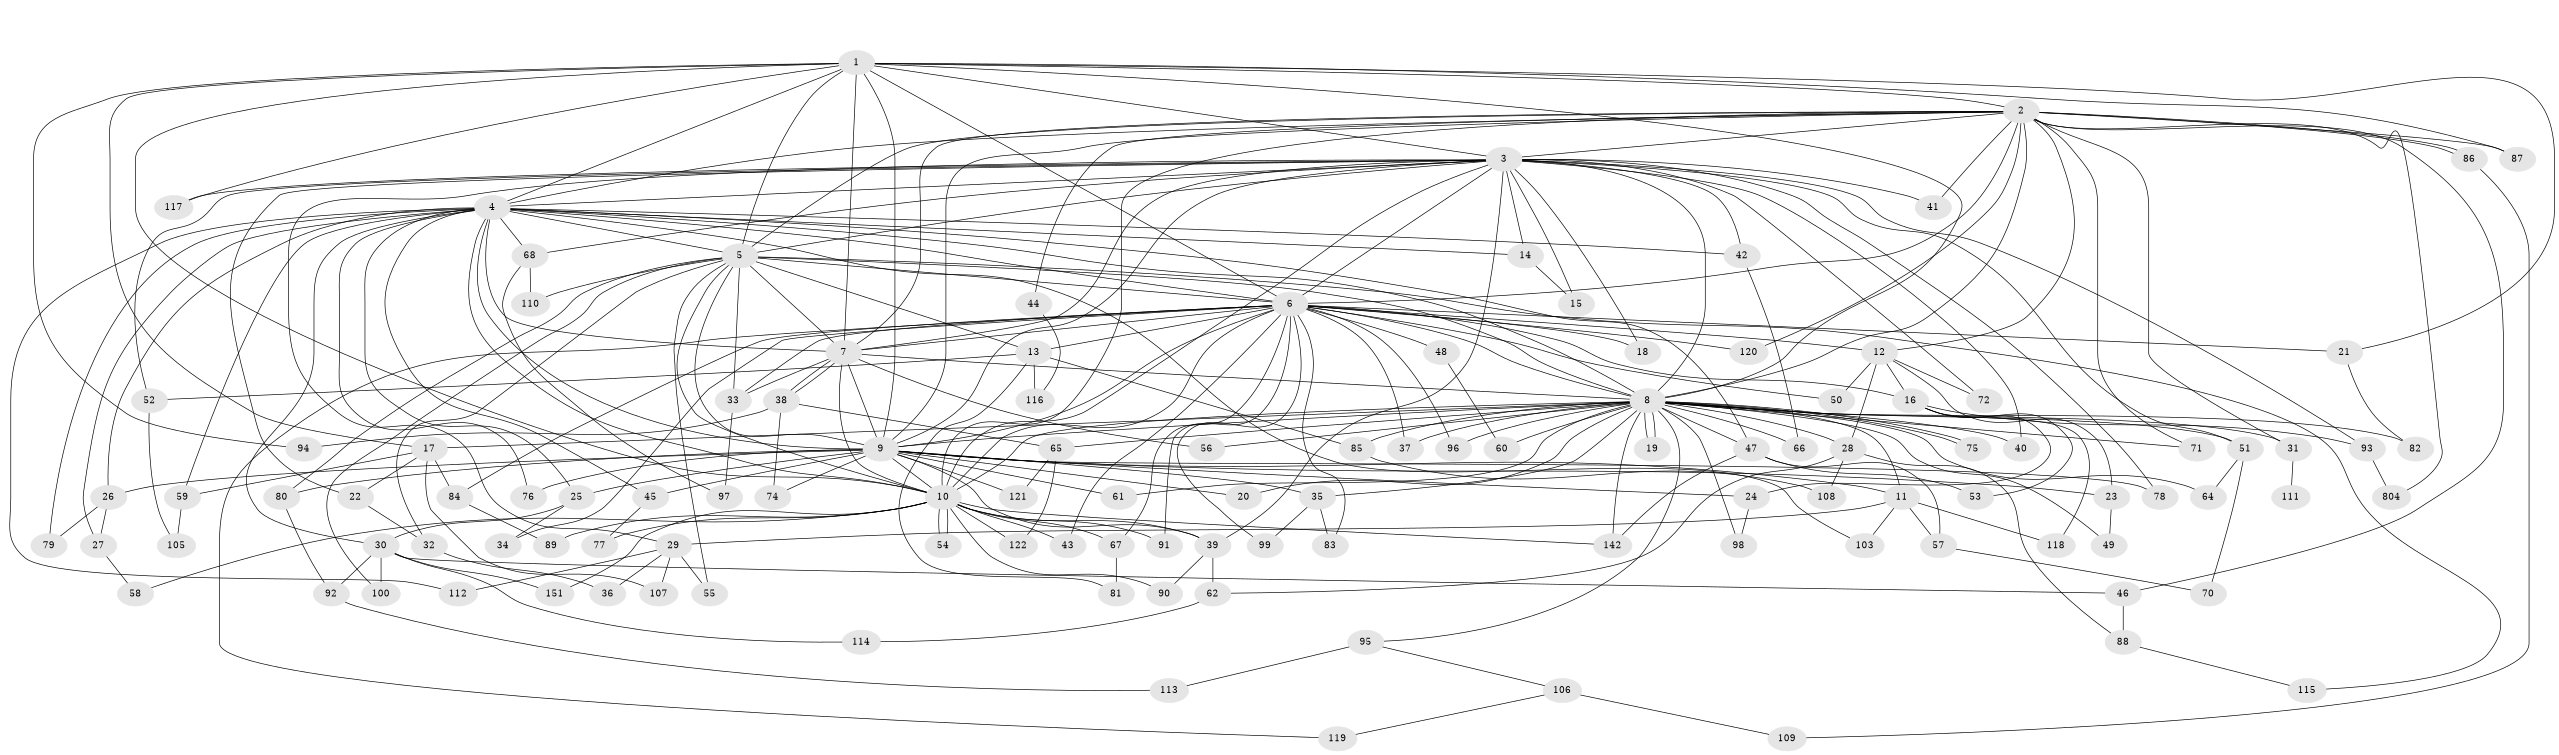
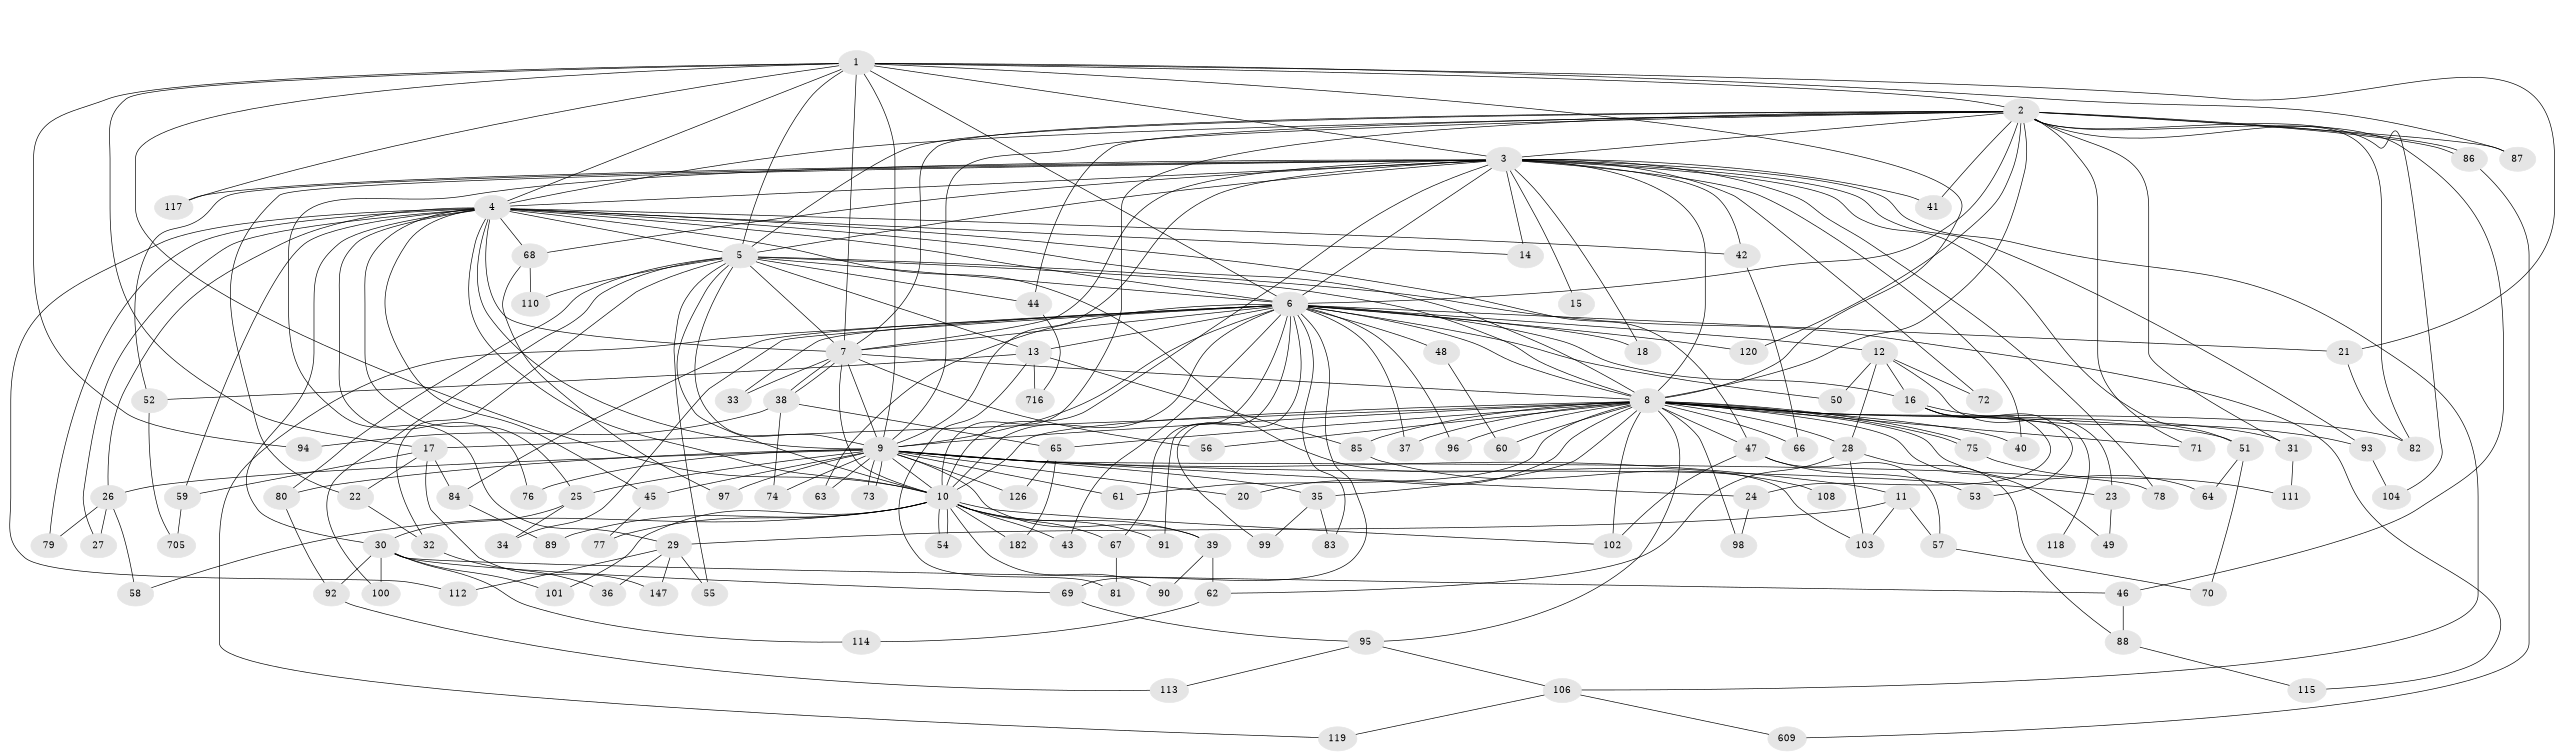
(1551, 280) -> none
(2055, 283) -> (2360, 147)
(737, 328) -> (887, 280)
(1035, 401) -> (1035, 401)
(1415, 402) -> (2475, 462)
(1799, 415) -> none
(729, 447) -> (801, 469)
(1652, 449) -> none
(1837, 473) -> (1857, 497)
none -> (2180, 480)
none -> (821, 497)
none -> (869, 497)
(1018, 497) -> (1018, 497)
(2392, 497) -> (2392, 497)
(1979, 521) -> none
(176, 546) -> (176, 546)
(1018, 546) -> (1018, 546)
(1613, 546) -> (1613, 546)
(117, 569) -> (126, 545)
(555, 594) -> (555, 594)
(659, 594) -> (659, 594)
none -> (1068, 594)
(1787, 739) -> (1787, 739)
